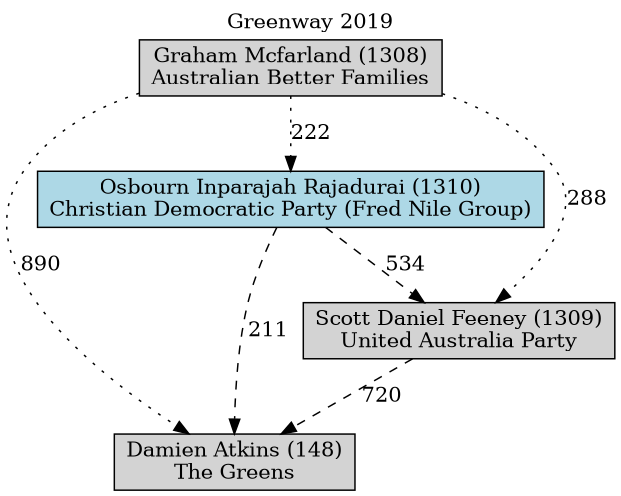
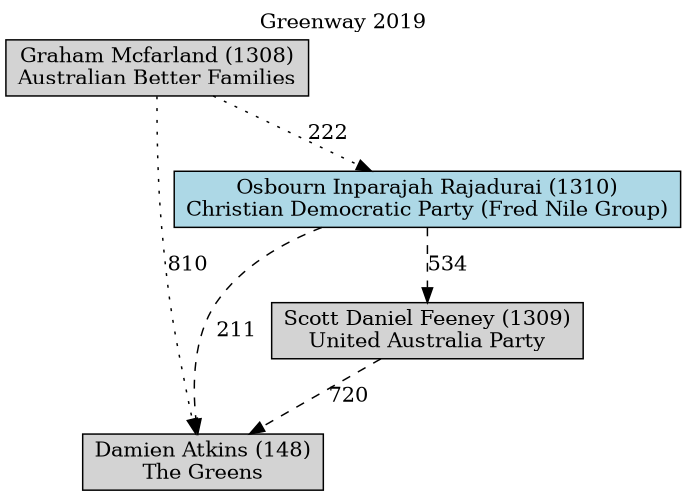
(557, 172) -> none
(41, 265) -> (188, 265)
